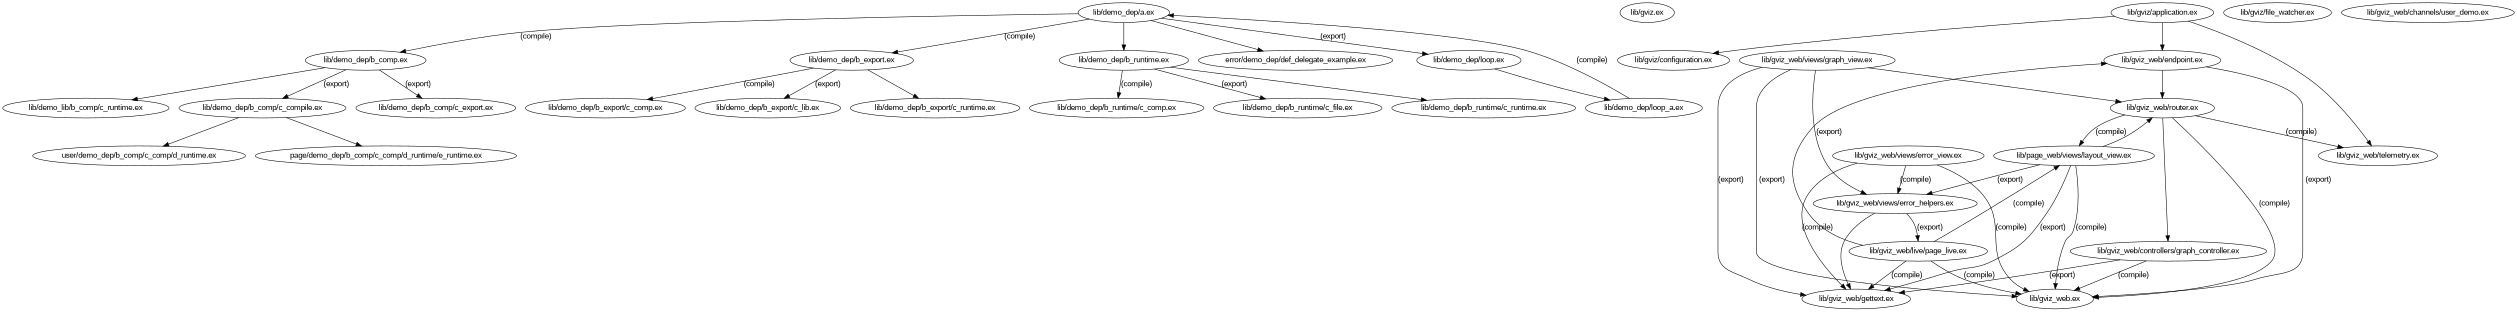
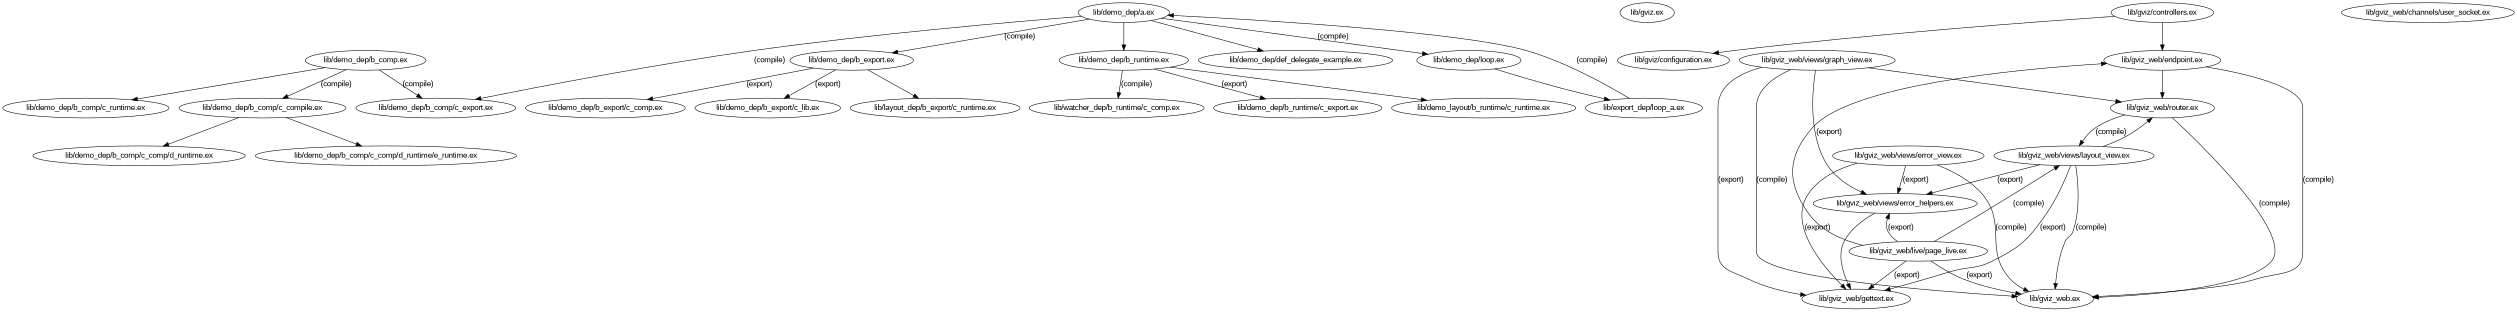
(2162, 13) -> (2162, 13)
(2278, 13) -> none
(2428, 13) -> (2428, 13)
(741, 21) -> (780, 47)
(1333, 36) -> (1333, 36)
(1296, 60) -> (1296, 60)
(336, 84) -> (336, 84)
(418, 84) -> (418, 84)
(759, 84) -> (759, 84)
(86, 108) -> (86, 108)
(935, 108) -> (935, 108)
(1117, 108) -> (1117, 108)
(1298, 108) -> (1298, 108)
(1484, 108) -> (1484, 108)
(1644, 108) -> (1644, 108)
(139, 156) -> (139, 156)
(386, 156) -> (386, 156)
(2074, 156) -> (2074, 156)
(2378, 156) -> none
(1772, 180) -> (1772, 180)
(1916, 180) -> (1916, 180)
(2318, 180) -> (2318, 180)
(1914, 224) -> (1888, 232)
(1818, 227) -> (1818, 227)
(2168, 251) -> none
(1907, 275) -> (1907, 275)
(1979, 275) -> (1979, 275)
